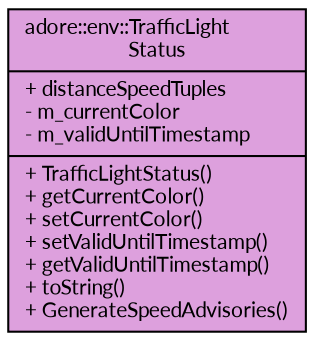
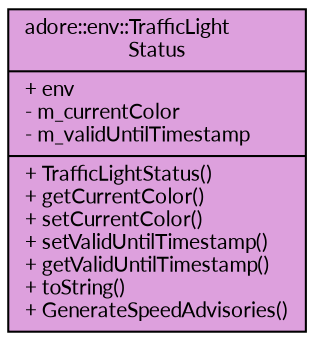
(126, 90) -> (51, 90)
